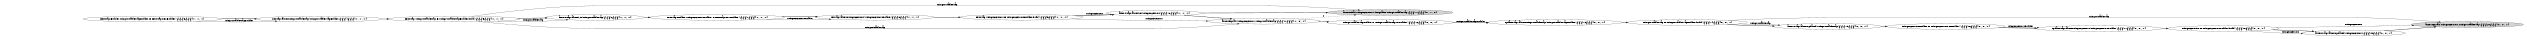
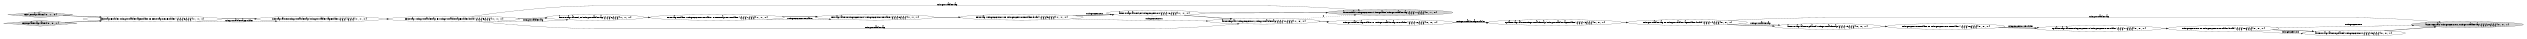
none -> (40, 15)
none -> (40, 23)
